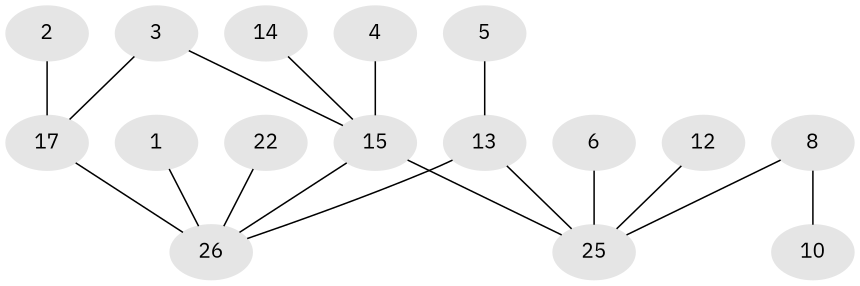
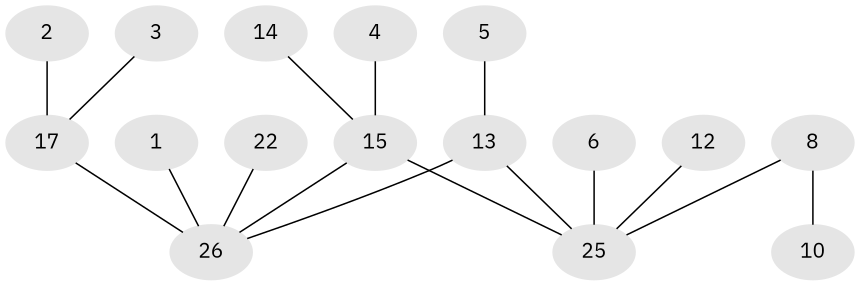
(266, 88) -> none
